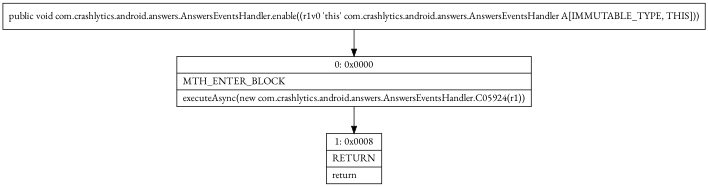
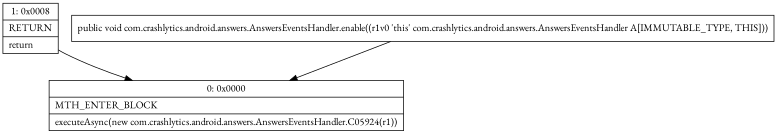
(354, 116) -> (91, 65)
